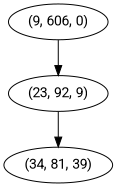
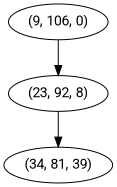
(58, 22) -> (58, 22)
(58, 93) -> (58, 93)
